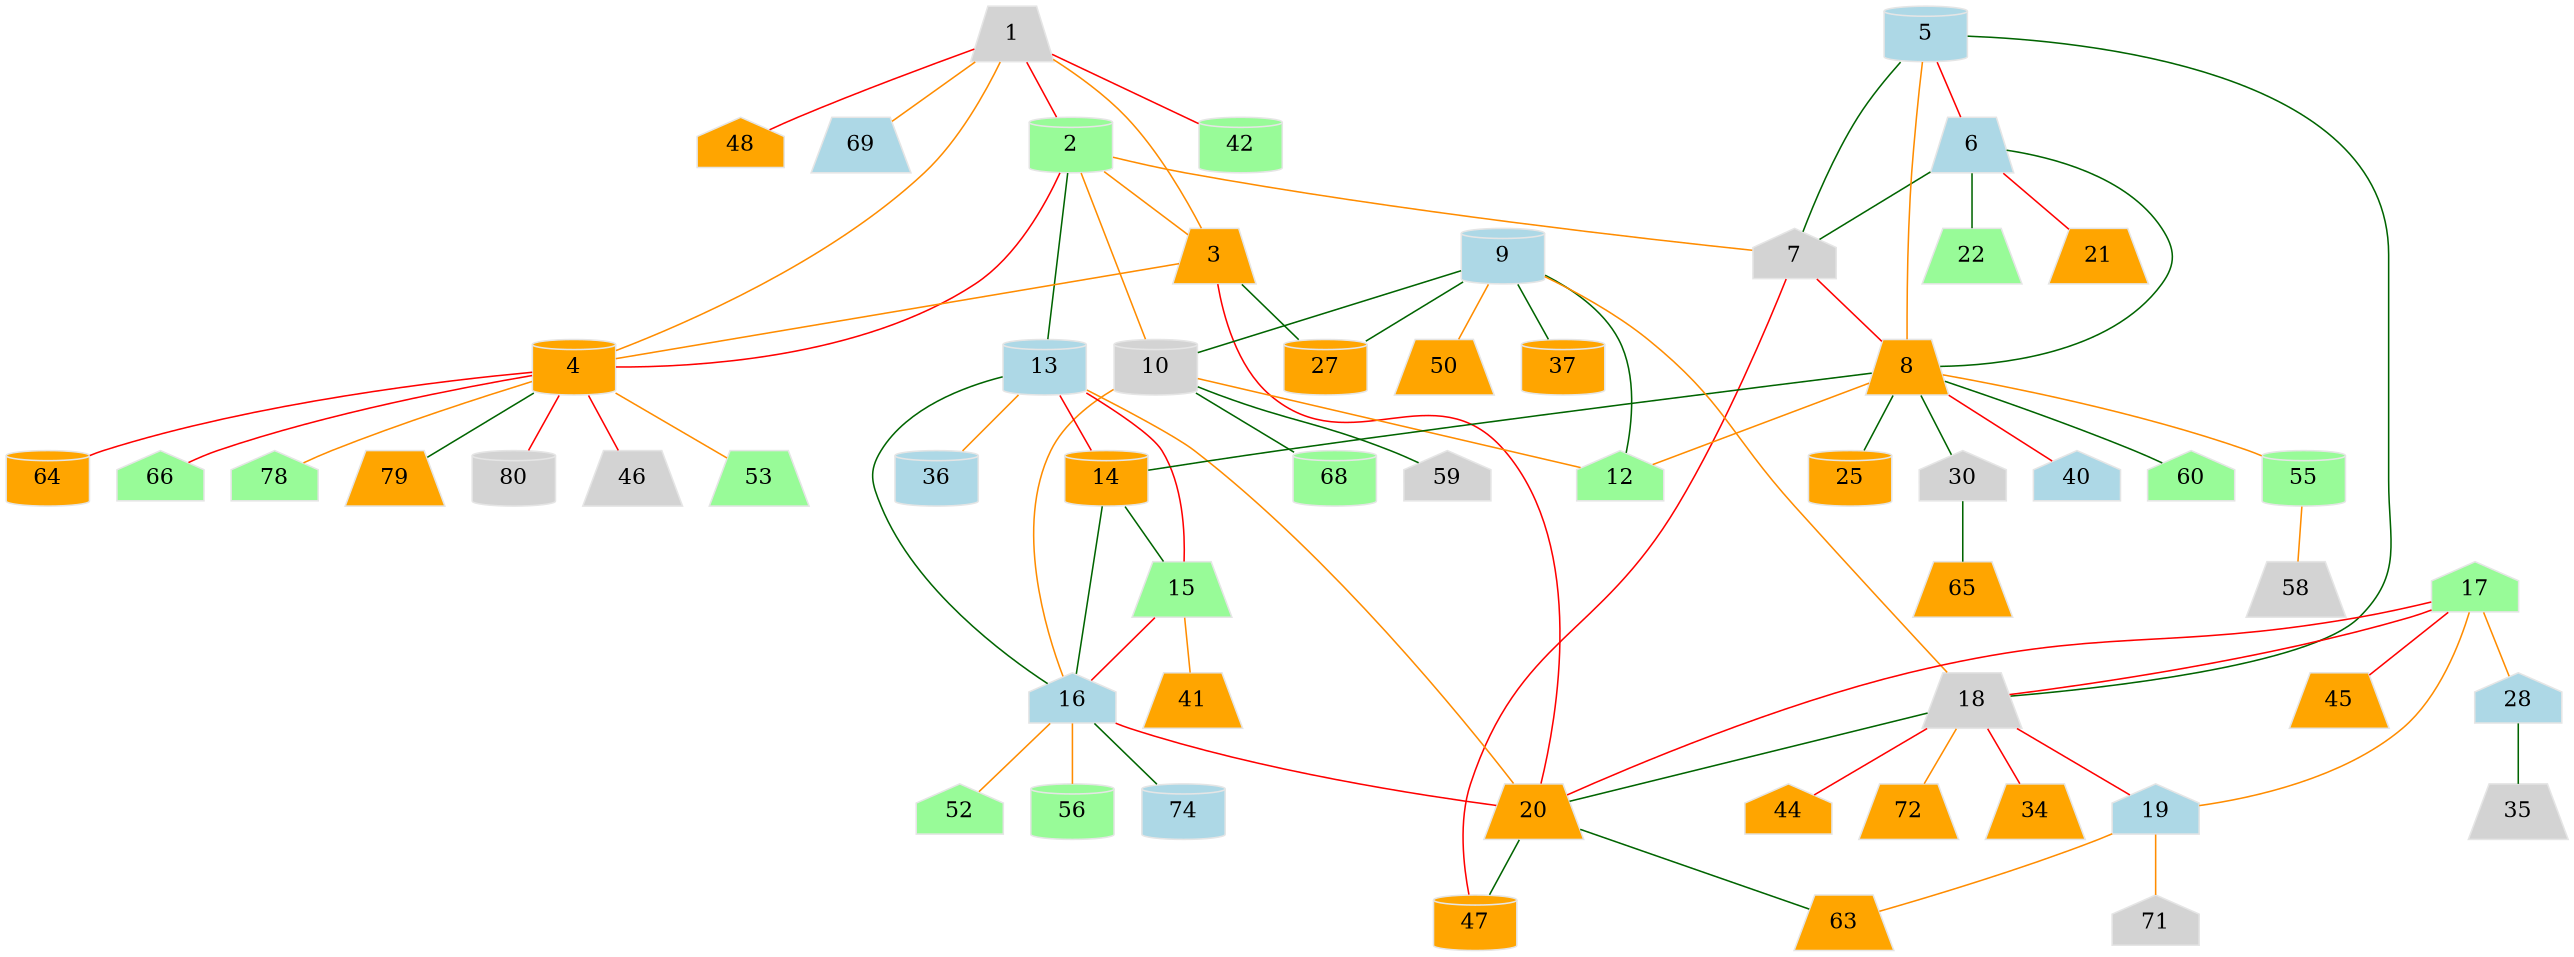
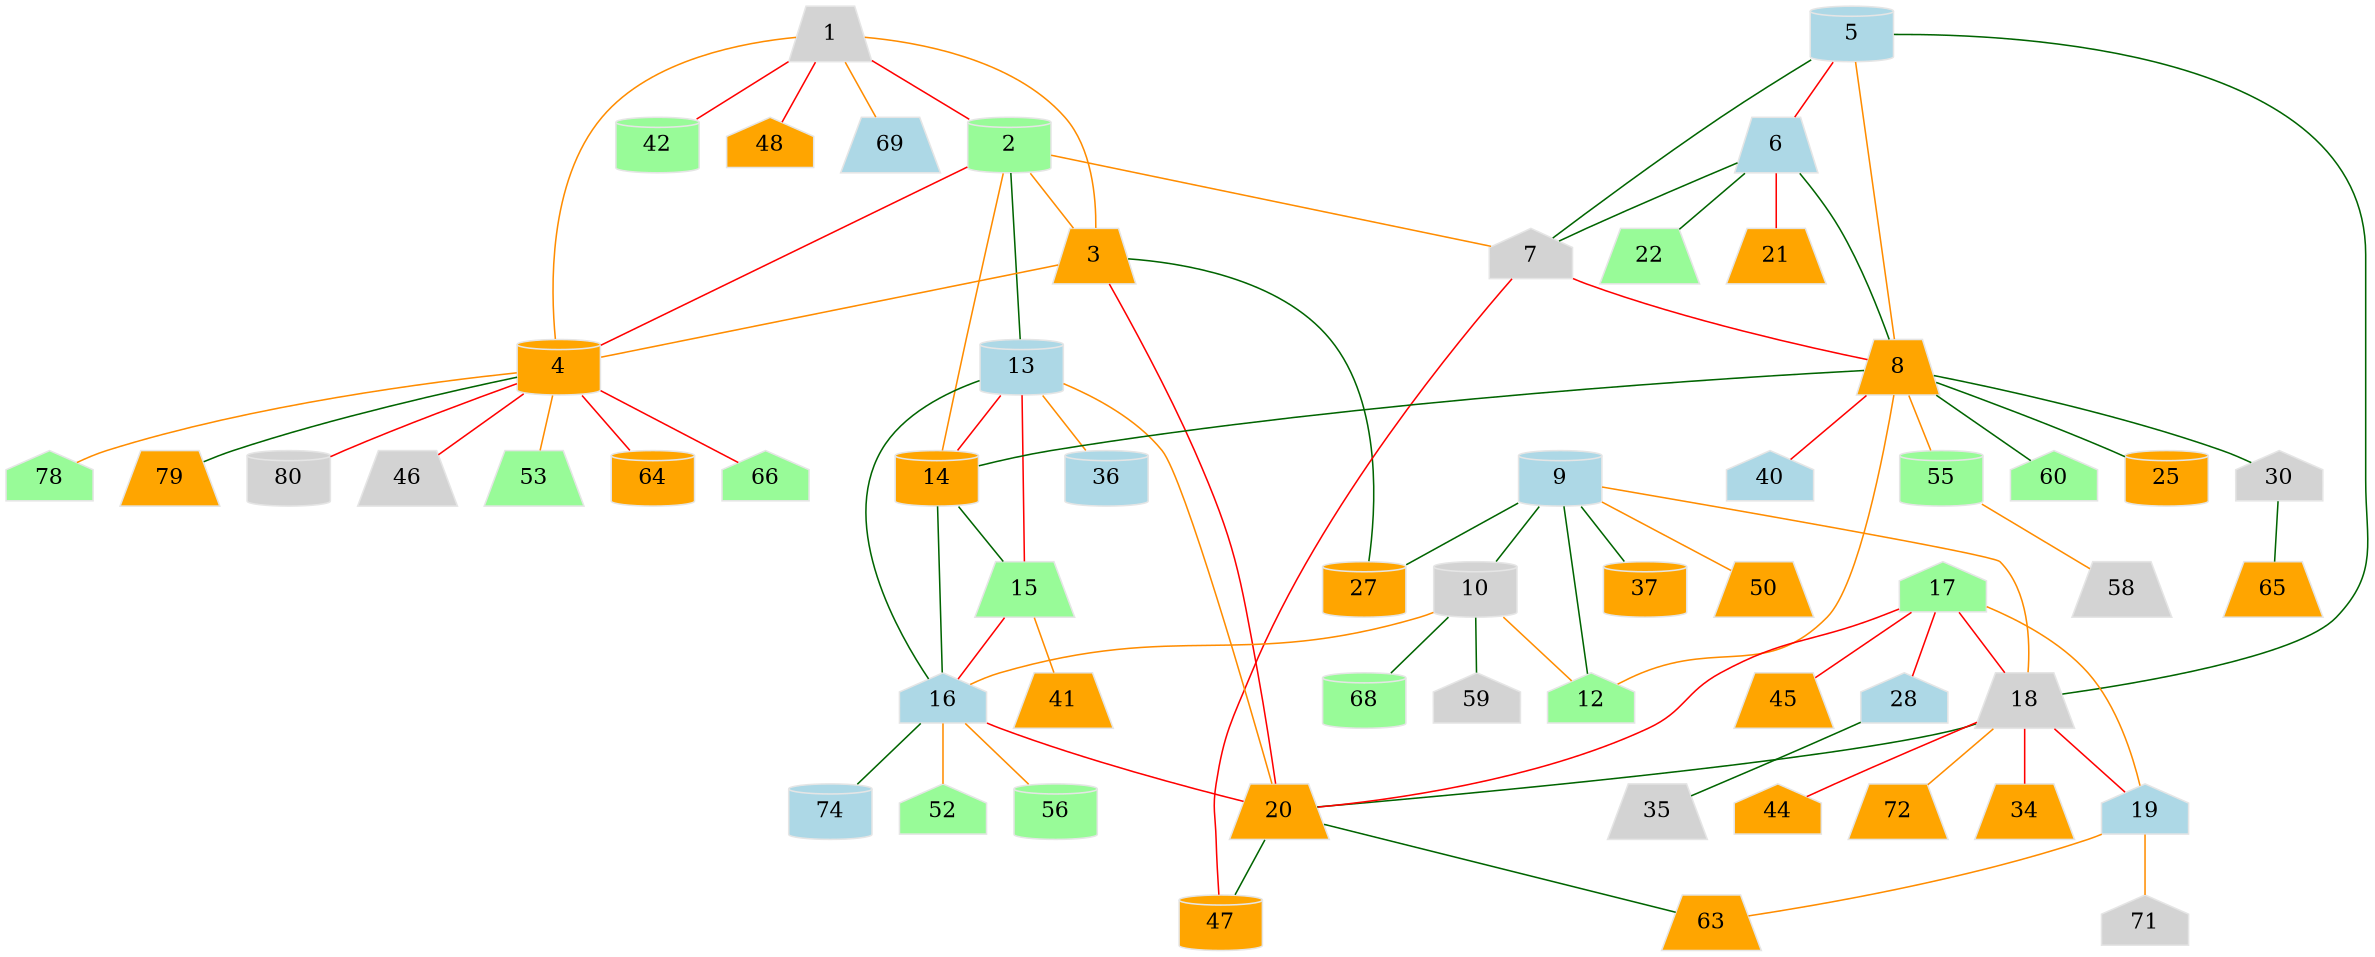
(1113, 256) -> (972, 312)
(2496, 644) -> (1924, 644)
